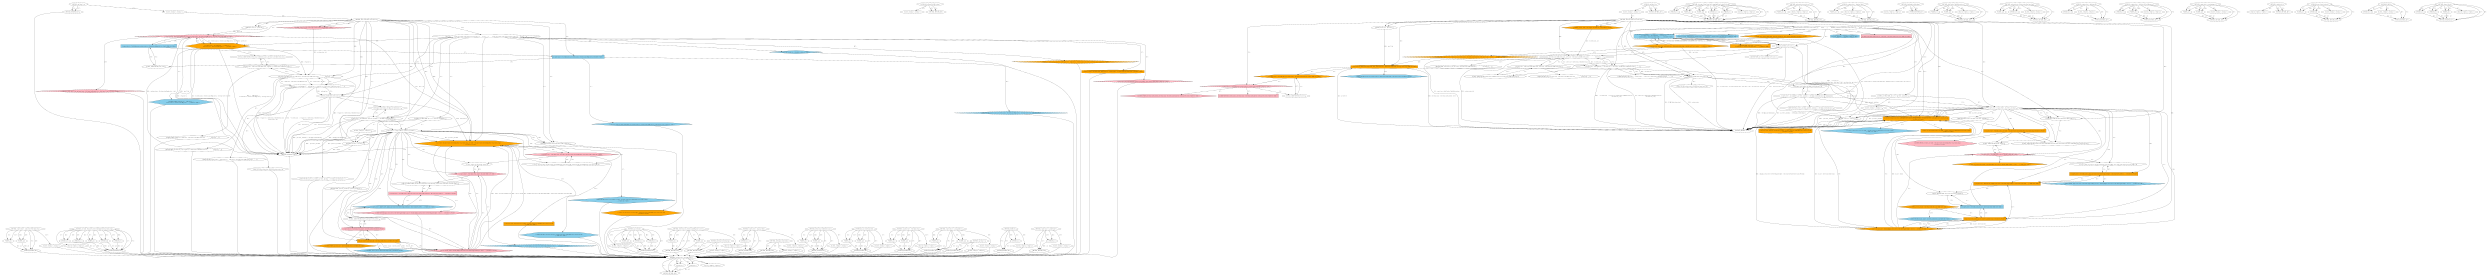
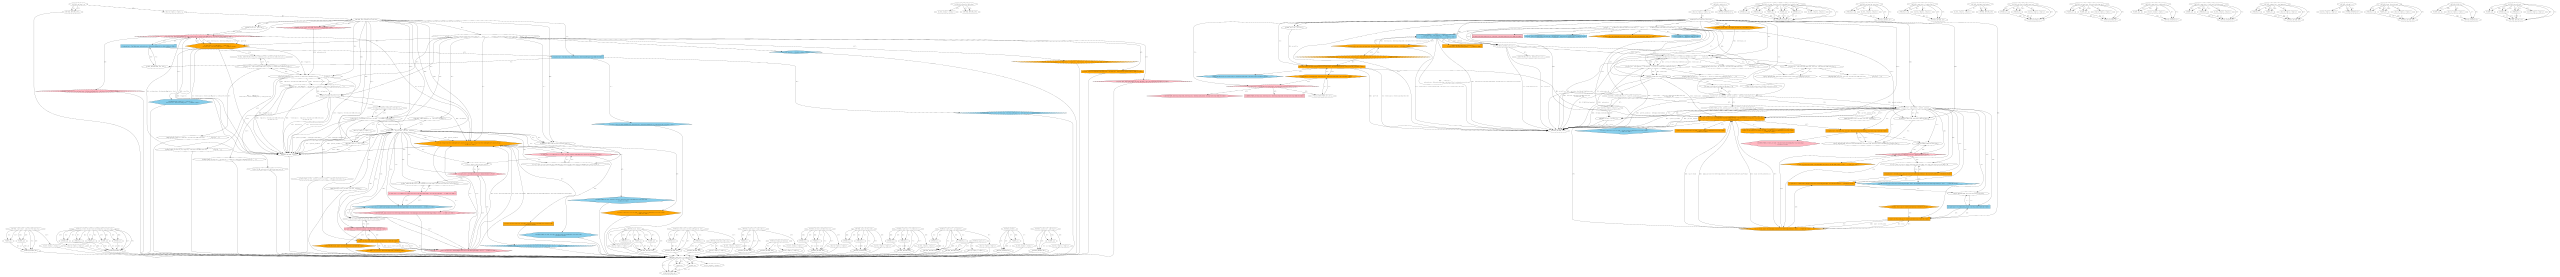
(1930, 219) -> none
(384, 251) -> (386, 251)
